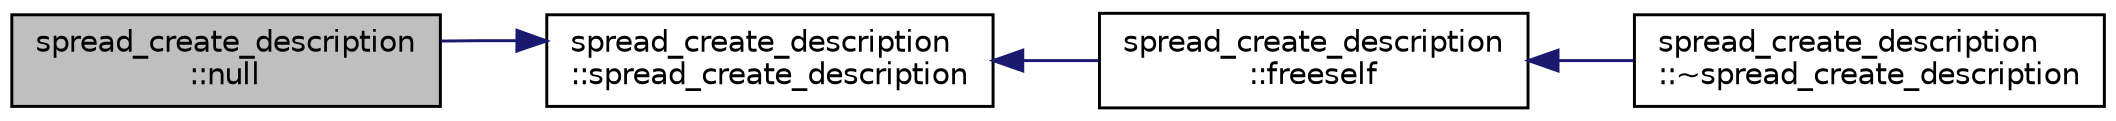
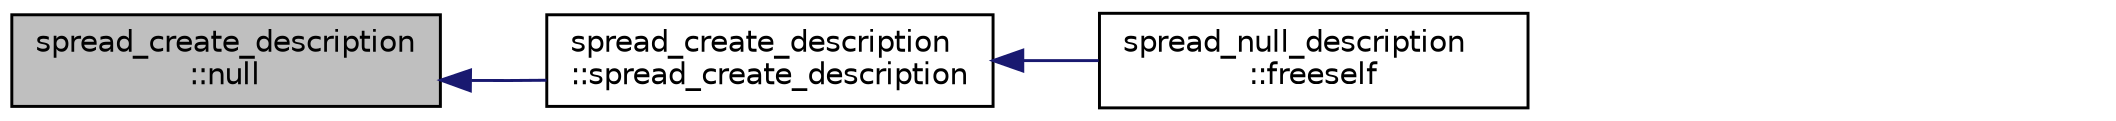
(479, 41) -> (509, 81)
(1314, 61) -> (1314, 61)
(1869, 61) -> none
